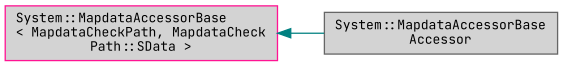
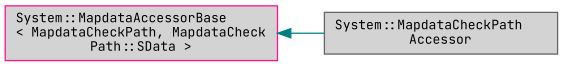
(441, 33) -> (441, 33)
